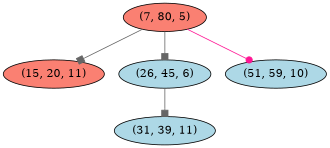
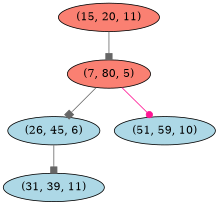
(114, 44) -> (109, 42)
